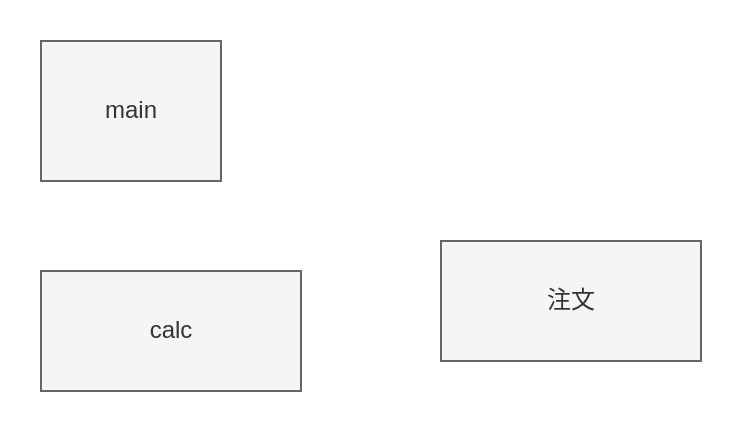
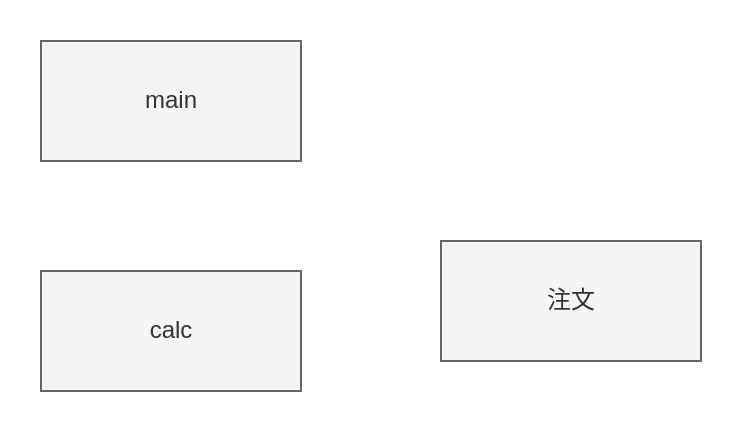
(131, 111) -> (171, 101)
